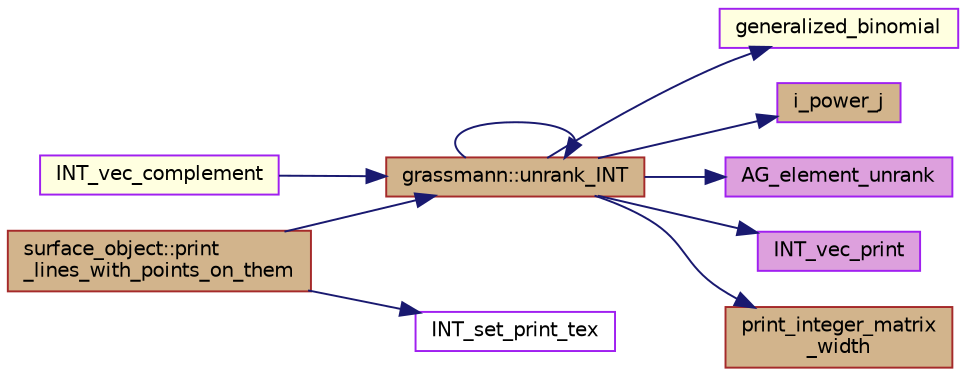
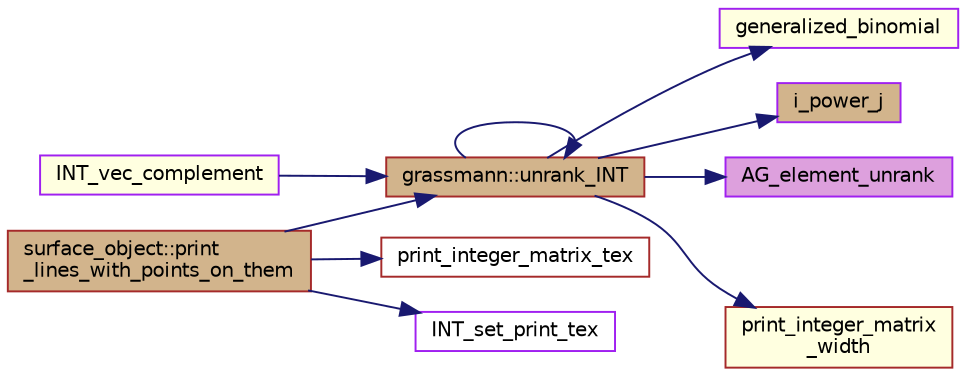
(839, 251) -> none
none -> (515, 257)
(839, 337) -> (839, 337)
